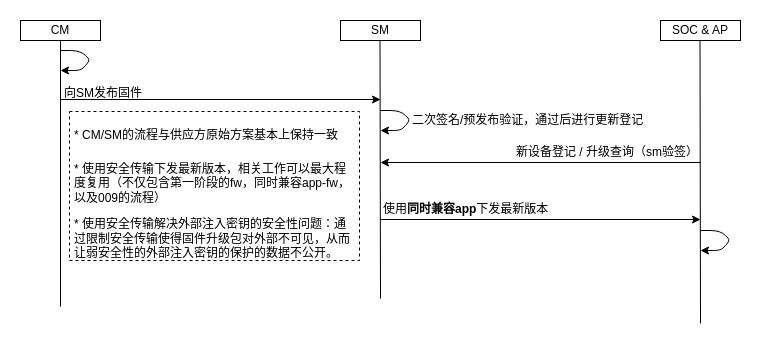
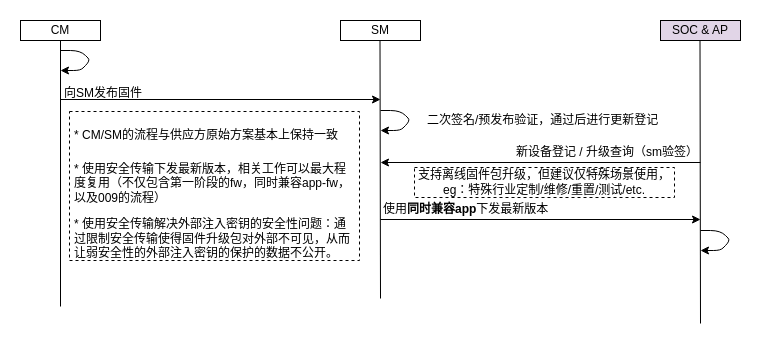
(701, 31) -> (701, 31)
(536, 121) -> (551, 121)
none -> (545, 183)
